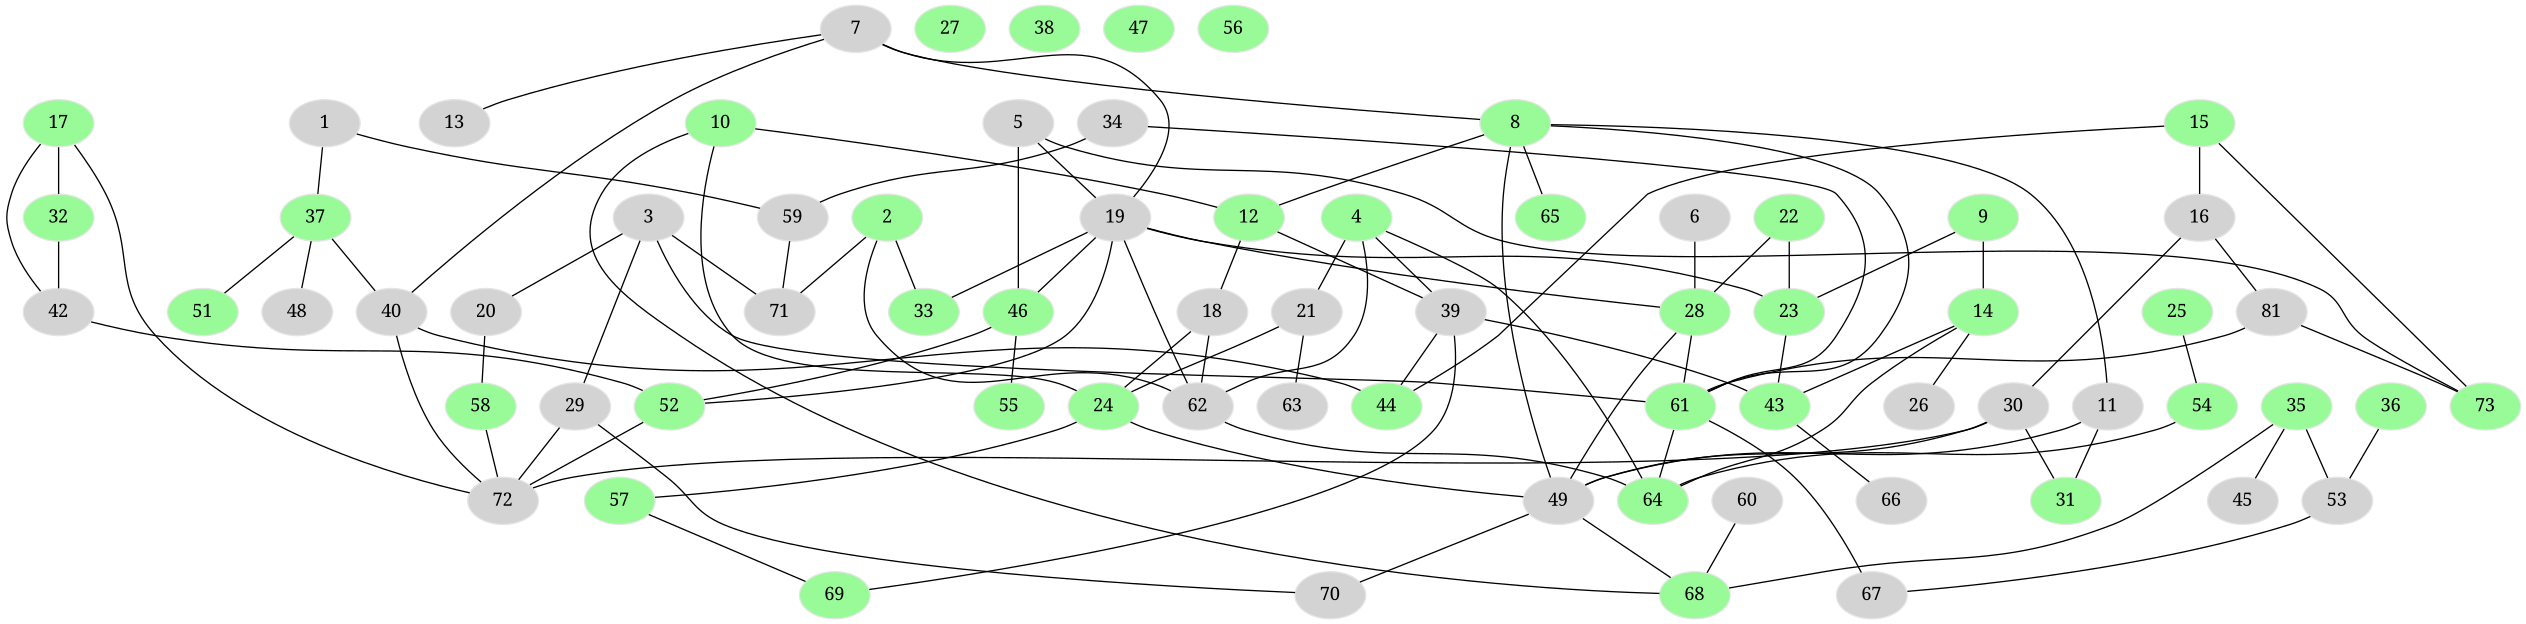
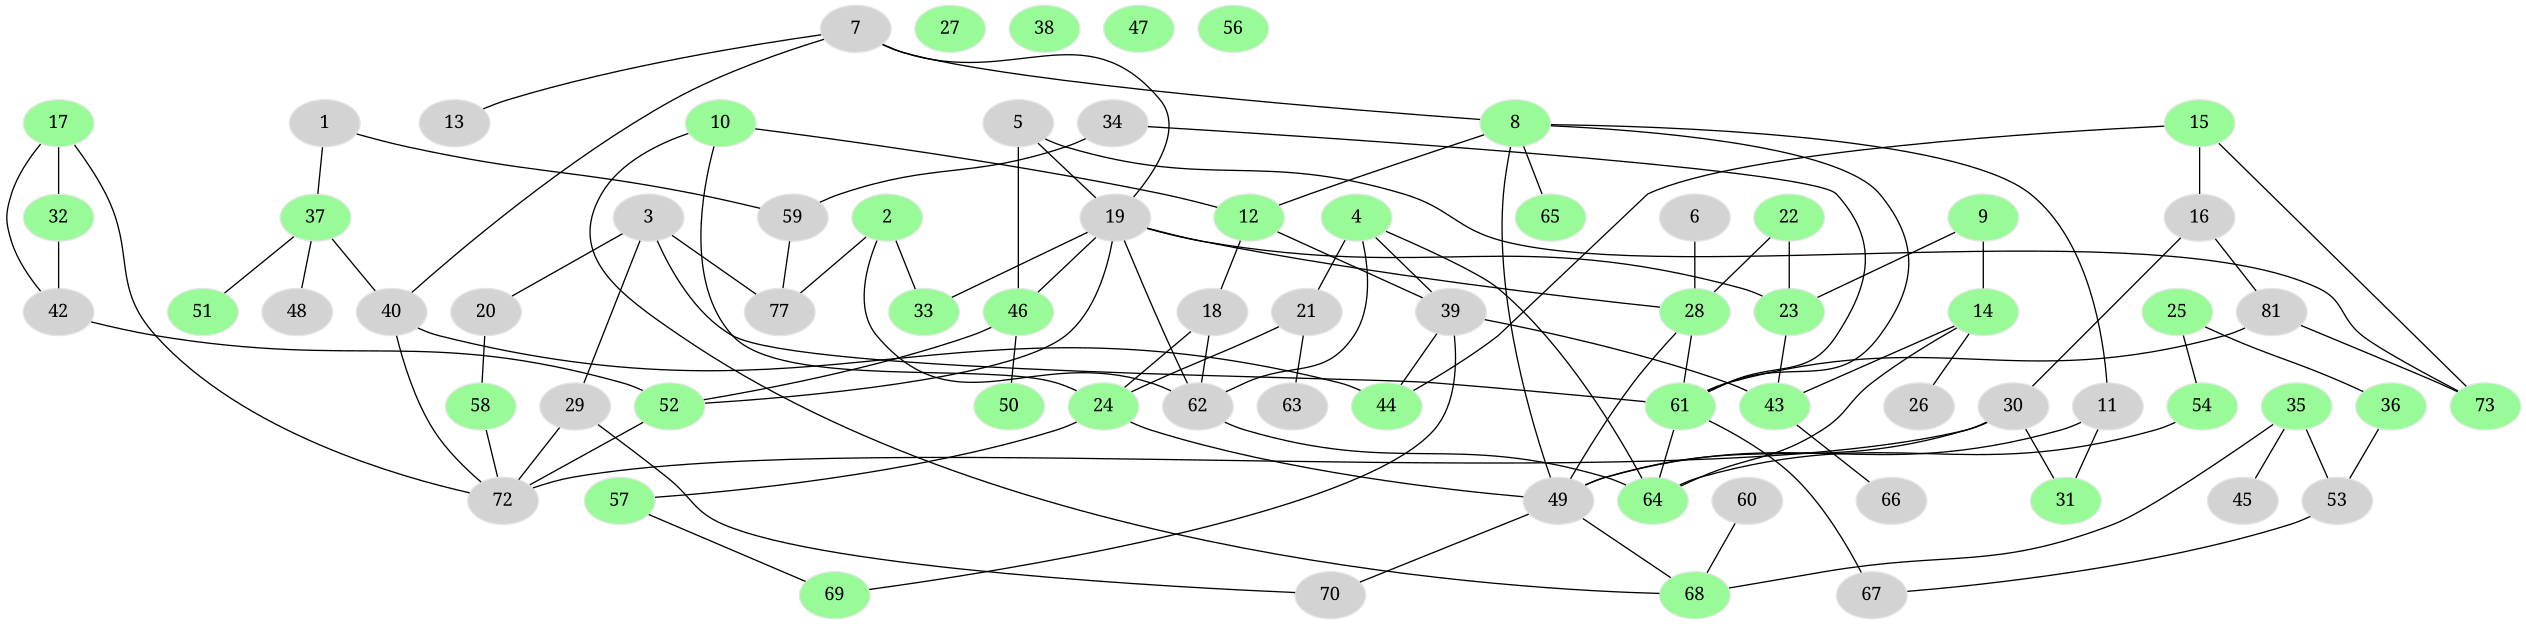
(780, 312) -> (780, 312)
none -> (2284, 359)
(1009, 406) -> (1009, 406)
